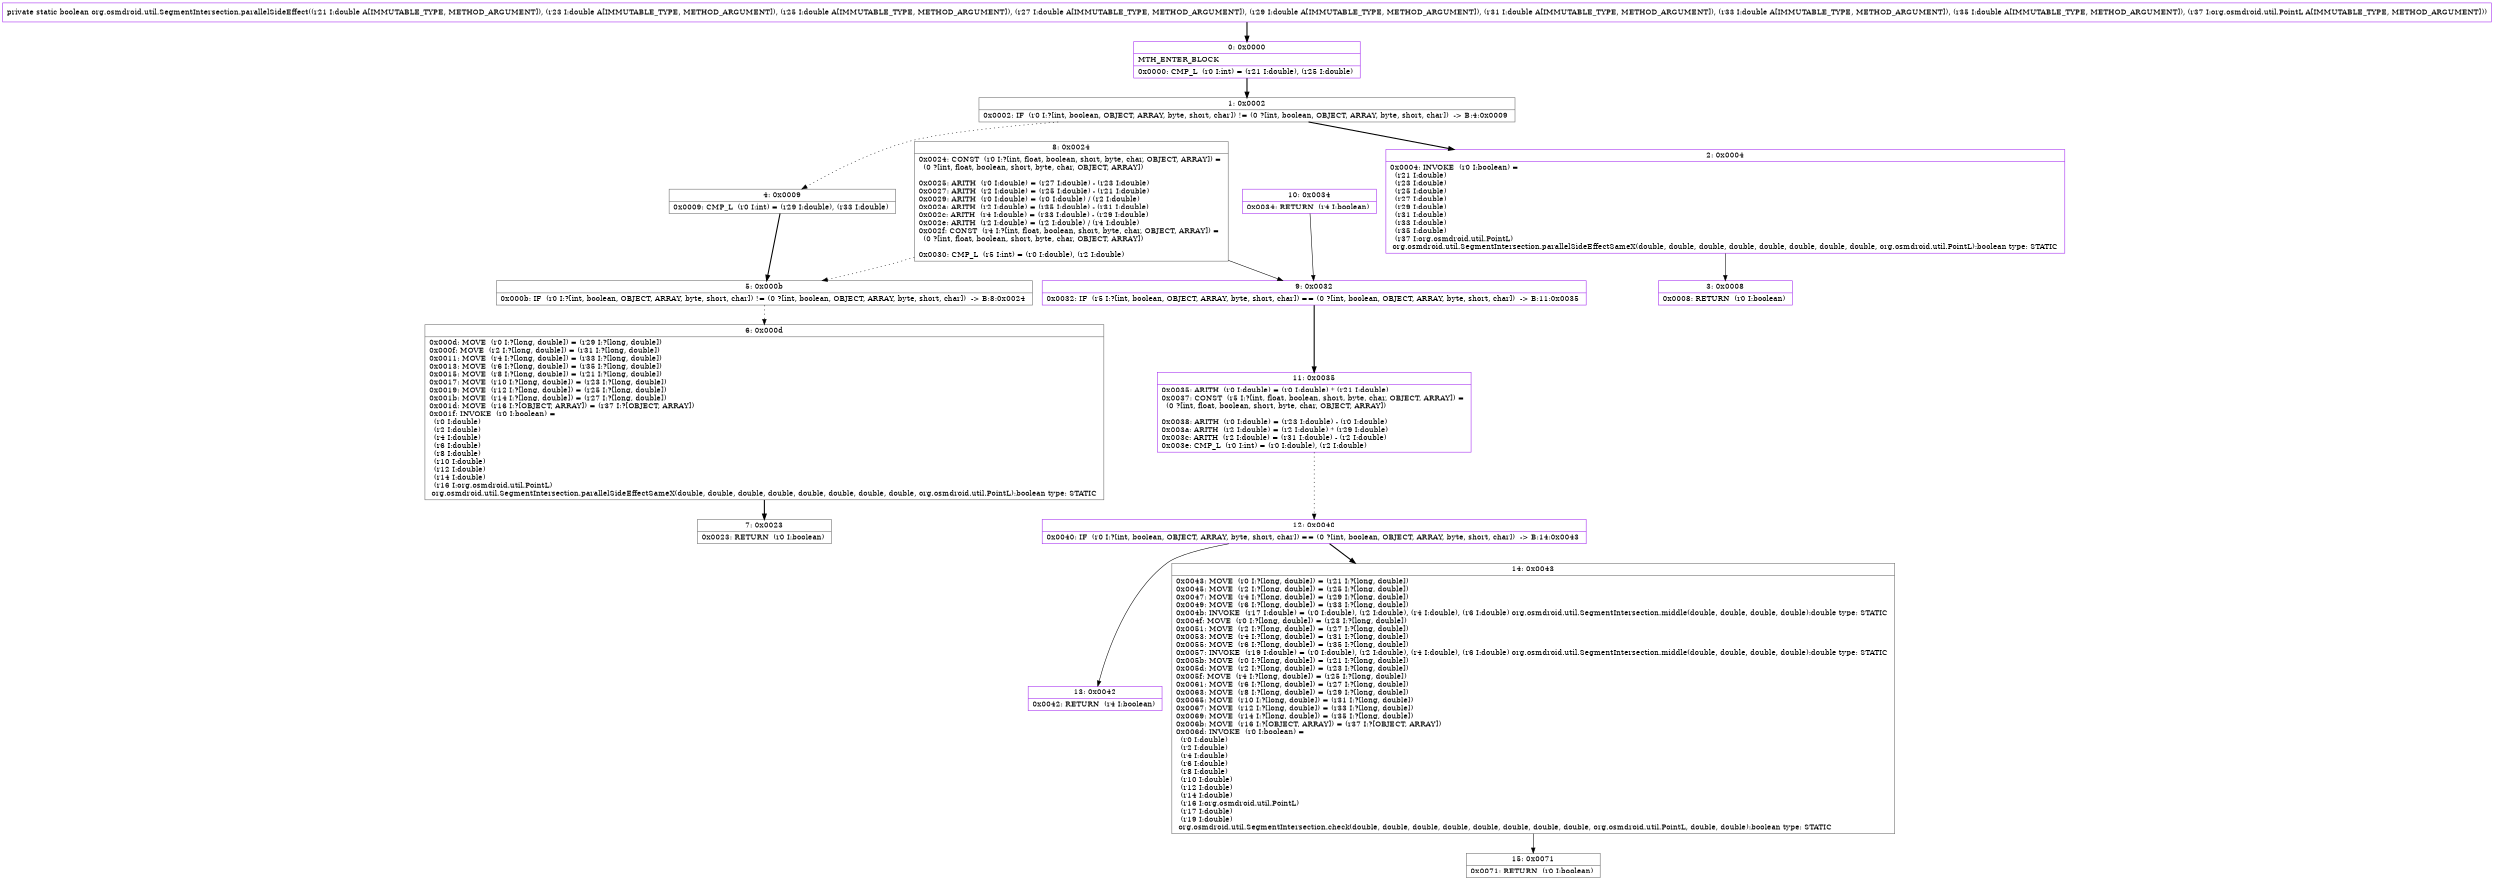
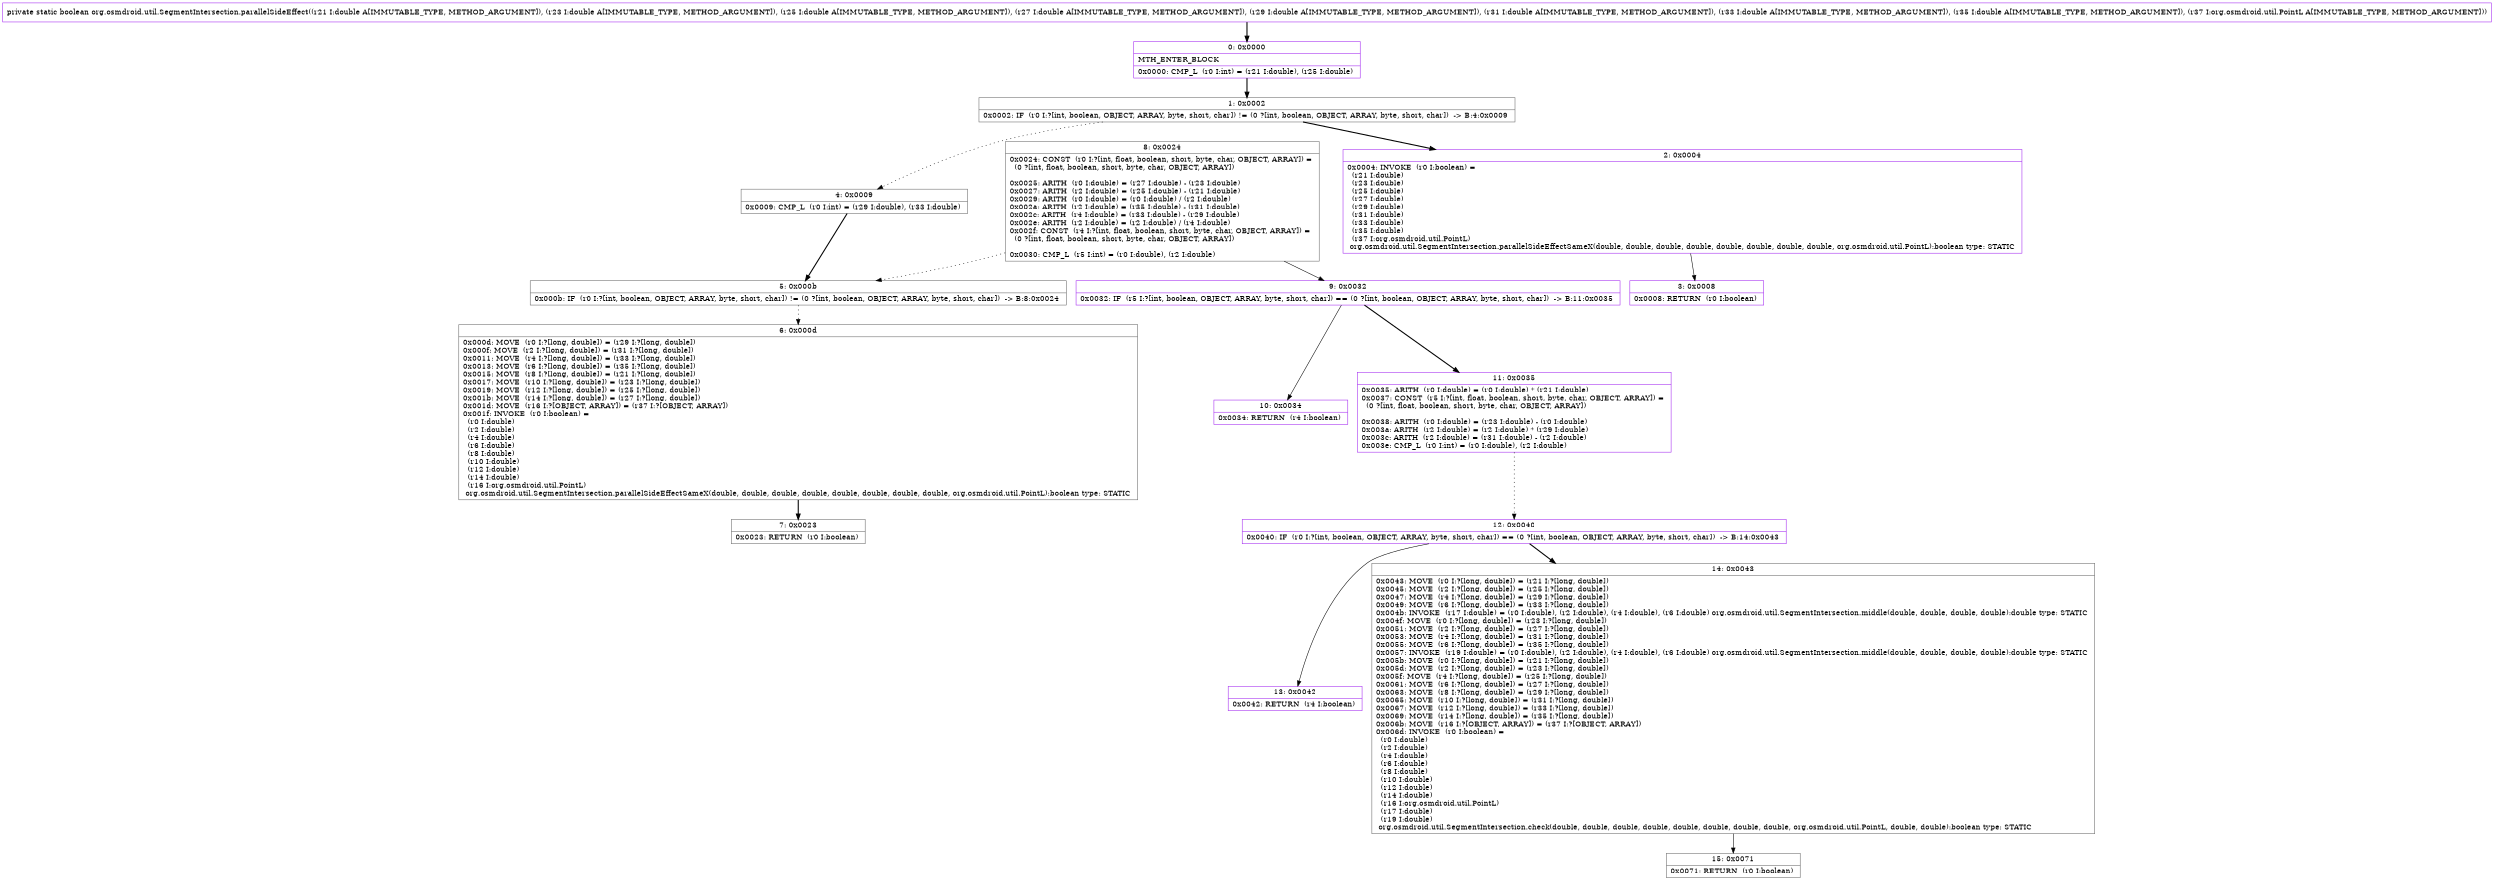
(1312, 244) -> (1316, 350)
